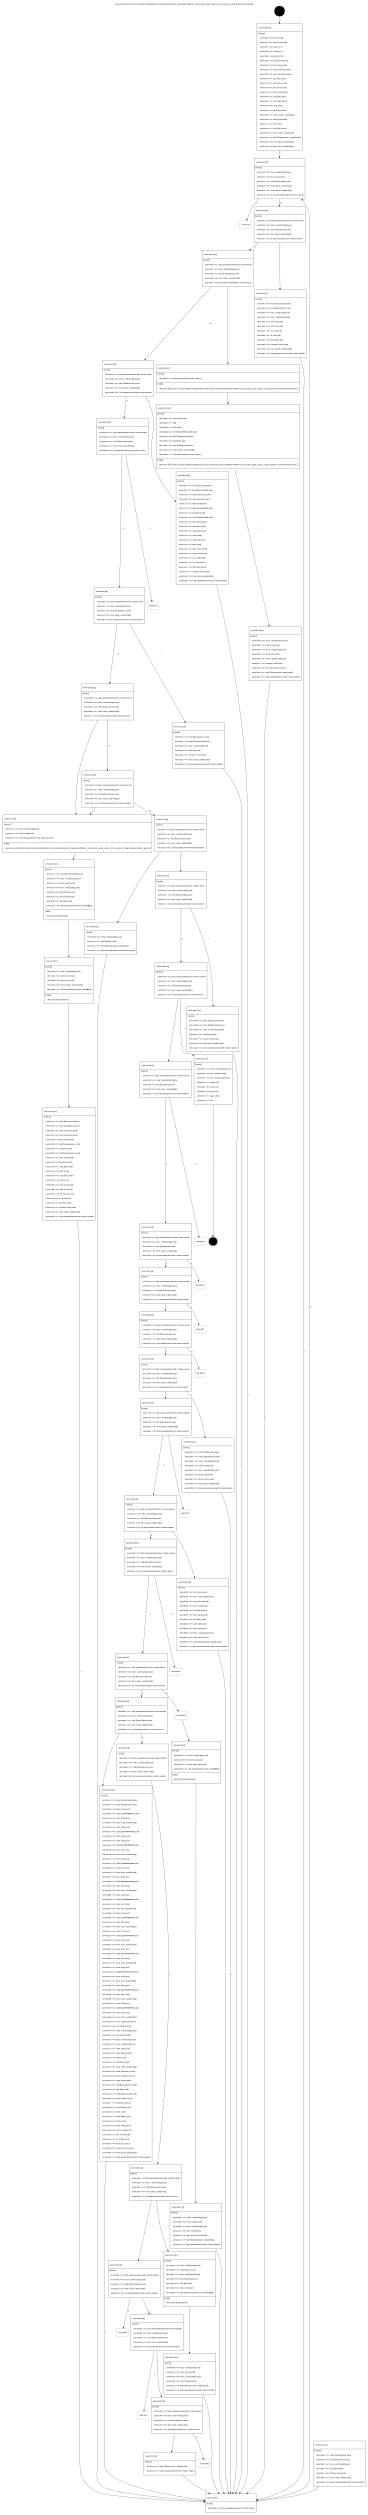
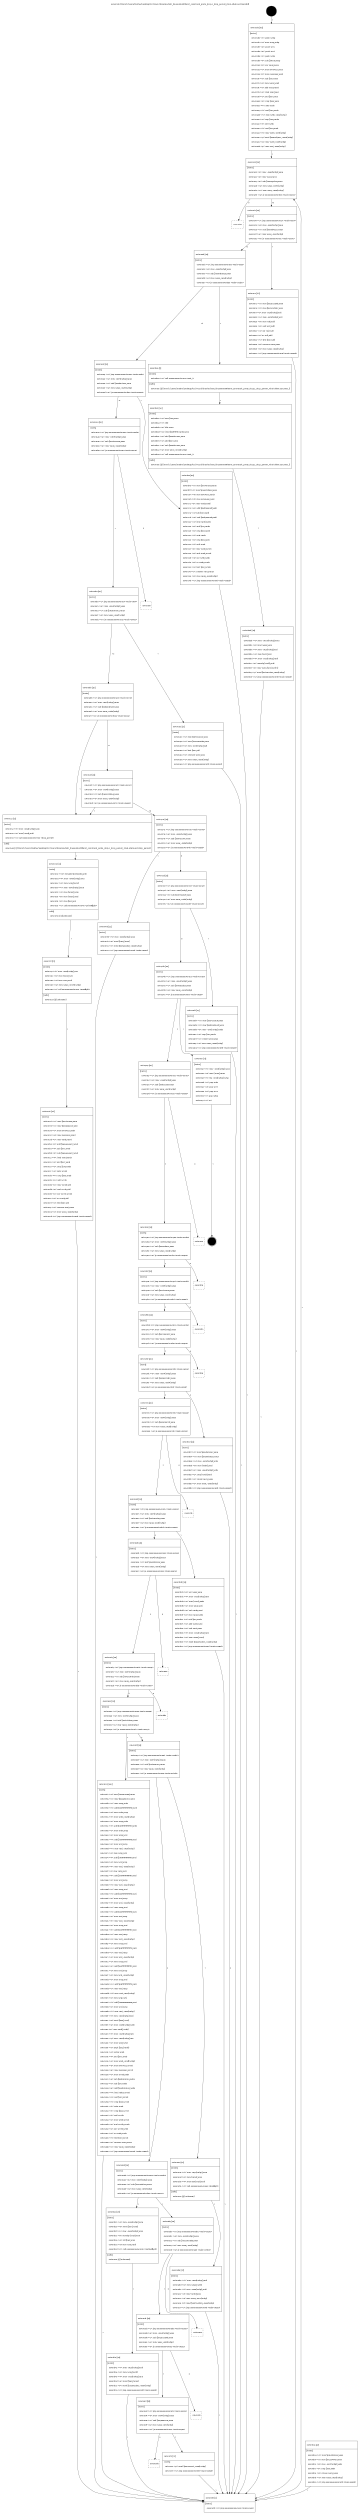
(185, 1730) -> (202, 1965)
